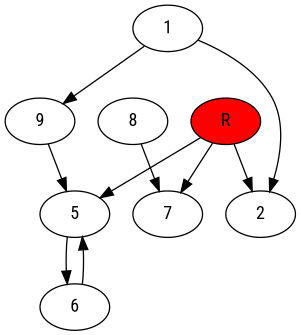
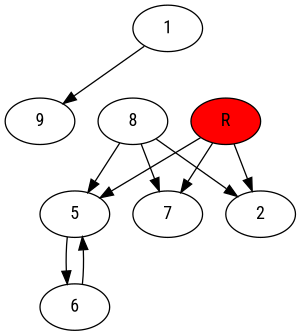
(269, 93) -> (190, 163)
(55, 161) -> (107, 162)
